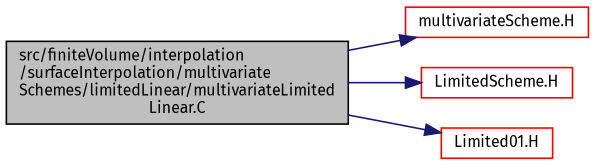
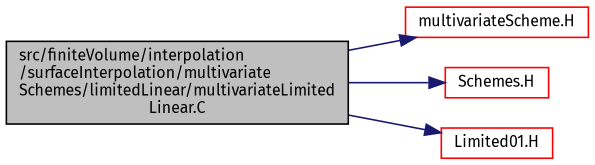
(497, 83) -> (497, 83)
